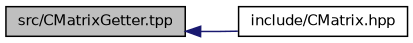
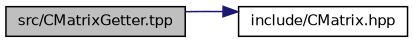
(219, 31) -> (204, 11)
